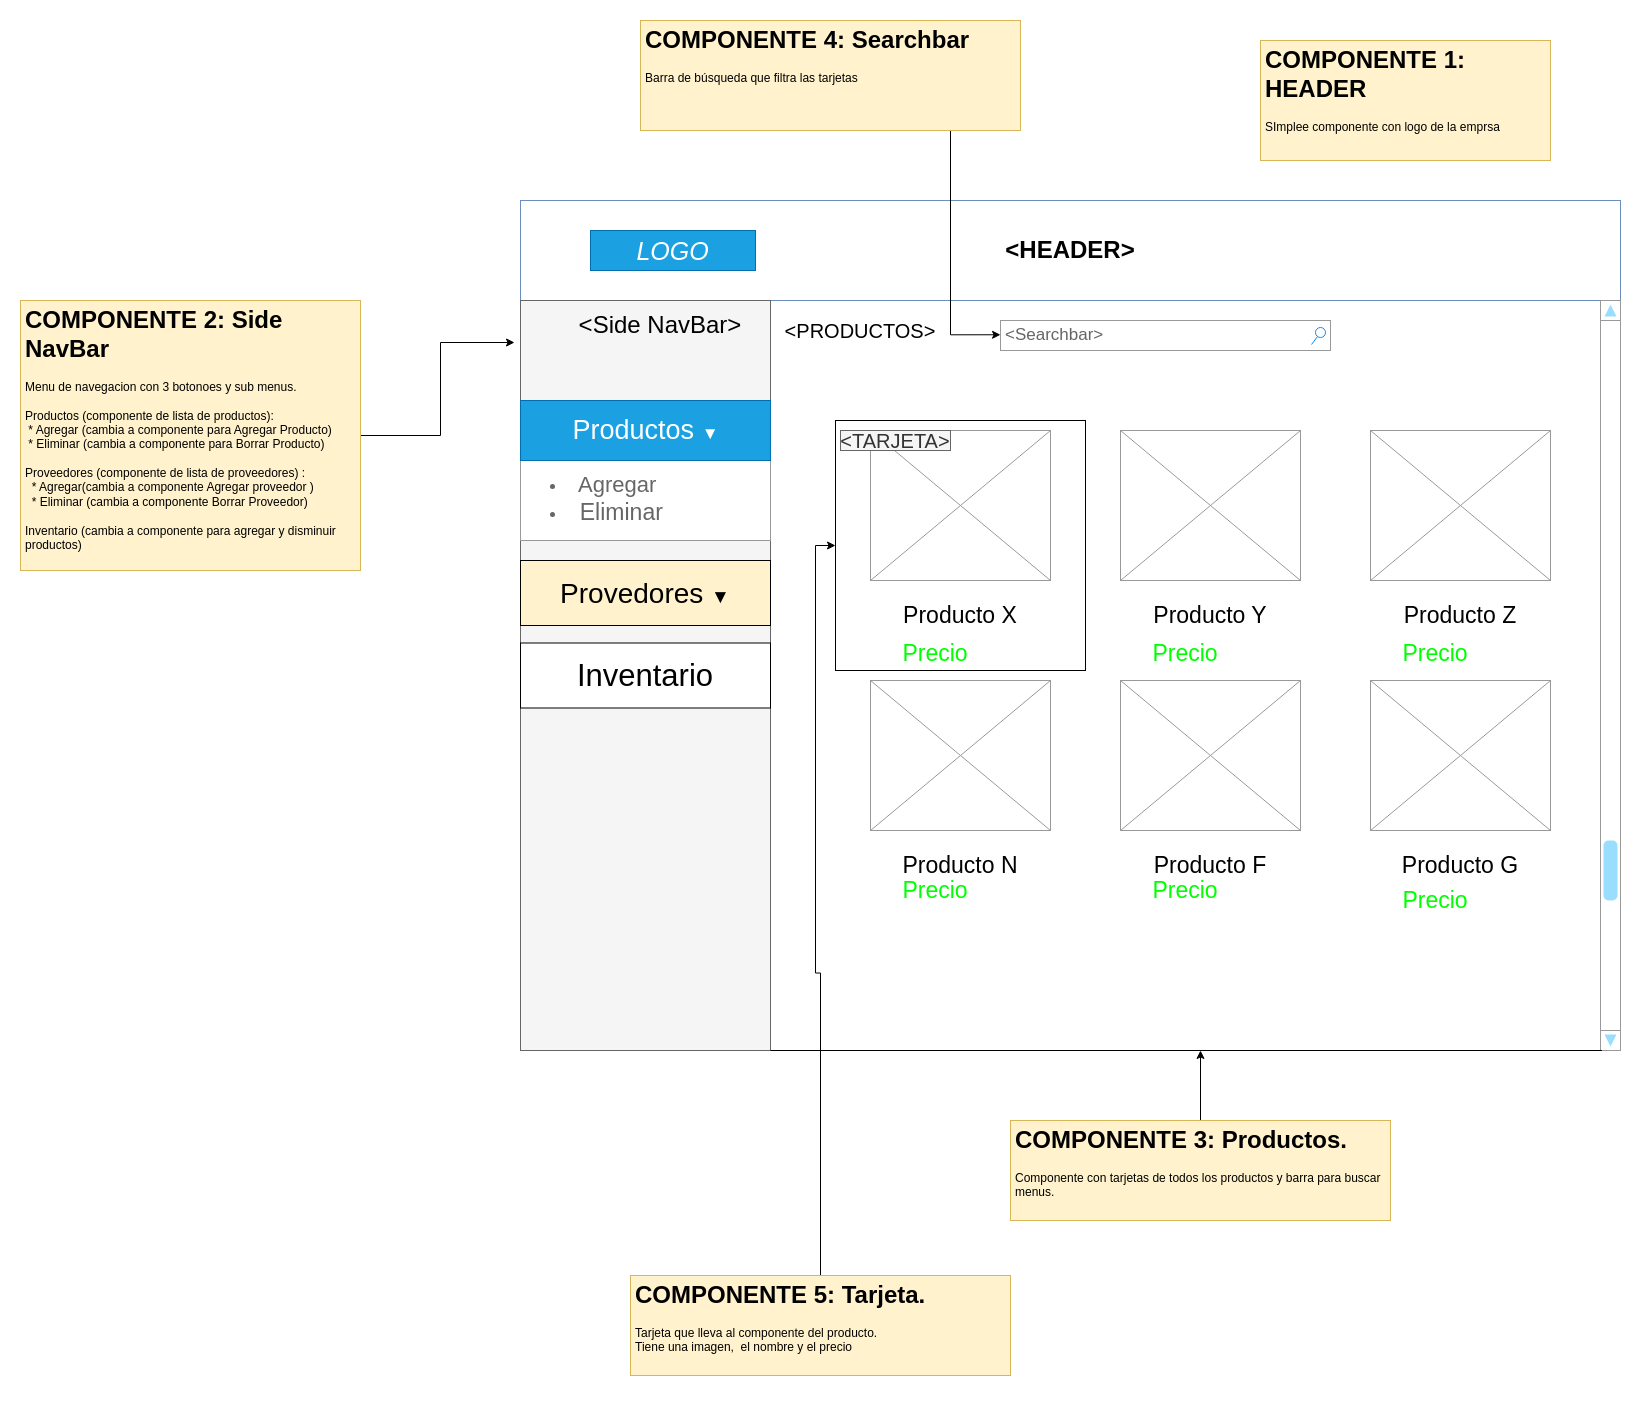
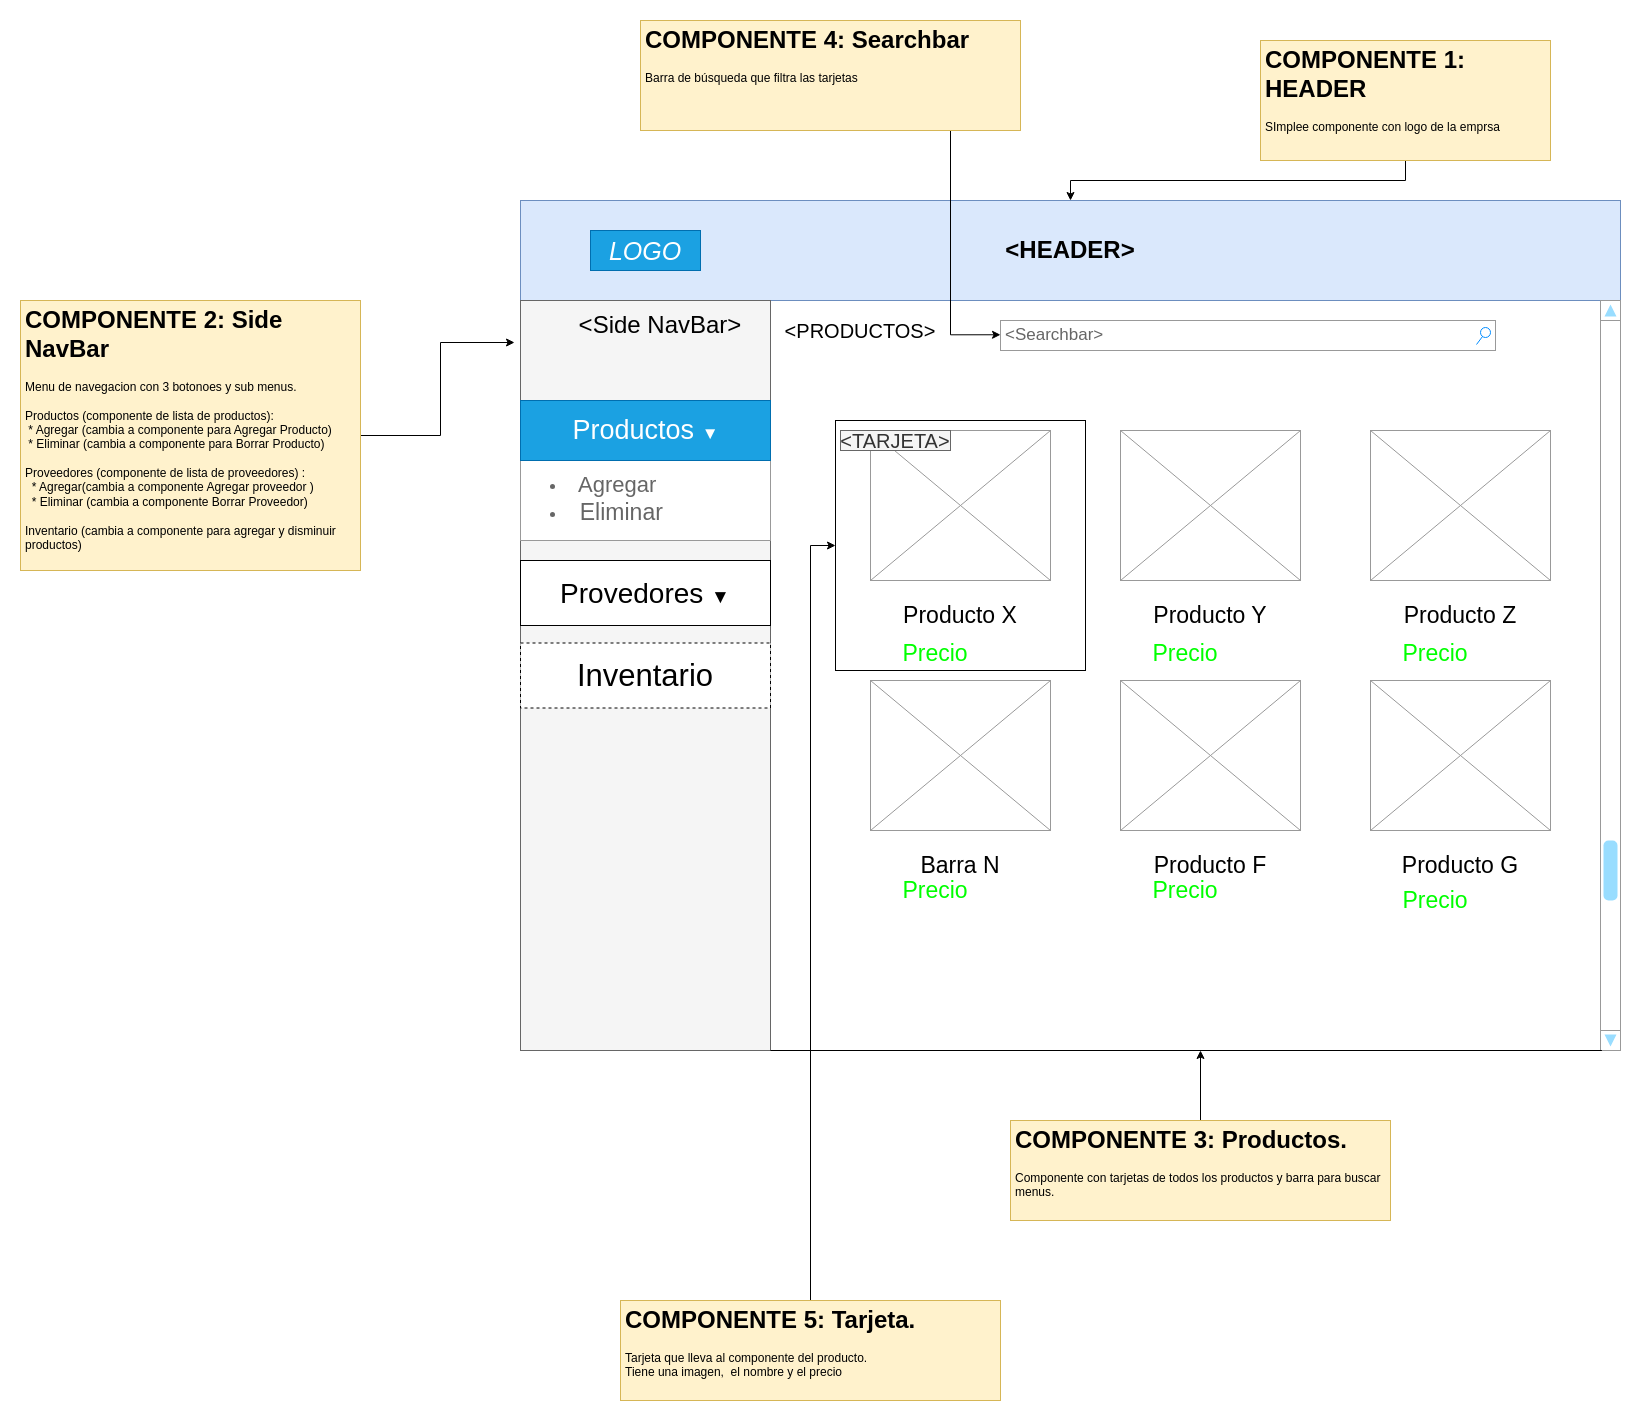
none -> (1242, 181)
(673, 251) -> (646, 251)
(1071, 251) -> (1071, 251)
(1166, 336) -> (1248, 336)
(646, 593) -> (646, 593)
(646, 676) -> (646, 676)
(961, 866) -> (961, 866)
(821, 1326) -> (811, 1351)
